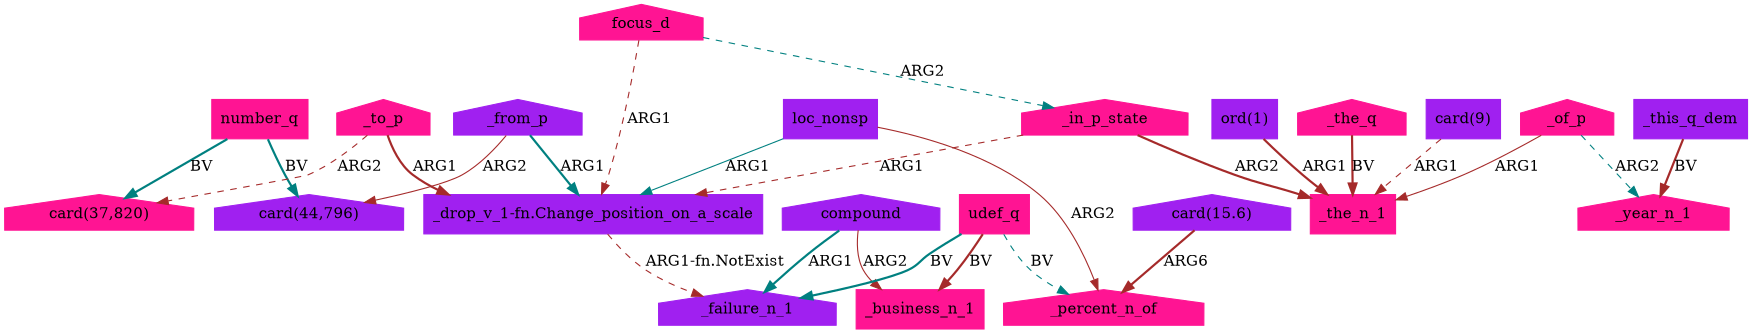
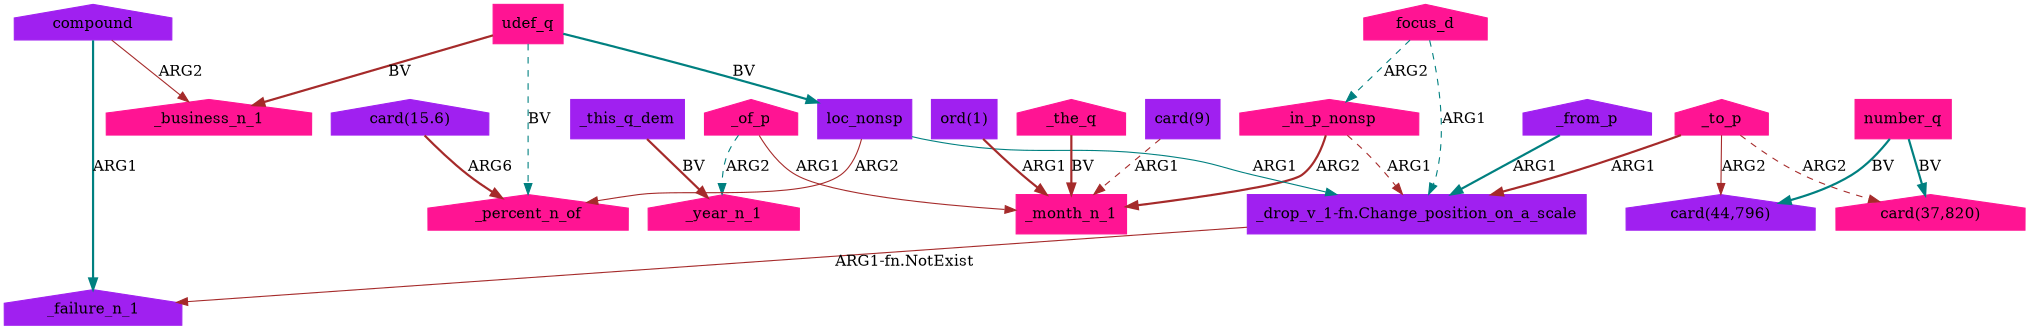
(625, 113) -> (1441, 112)
(1105, 119) -> (1329, 119)
(448, 181) -> (1721, 159)
(1353, 214) -> (1071, 214)
(645, 270) -> (717, 264)
(892, 276) -> (685, 65)
(920, 309) -> (209, 119)
